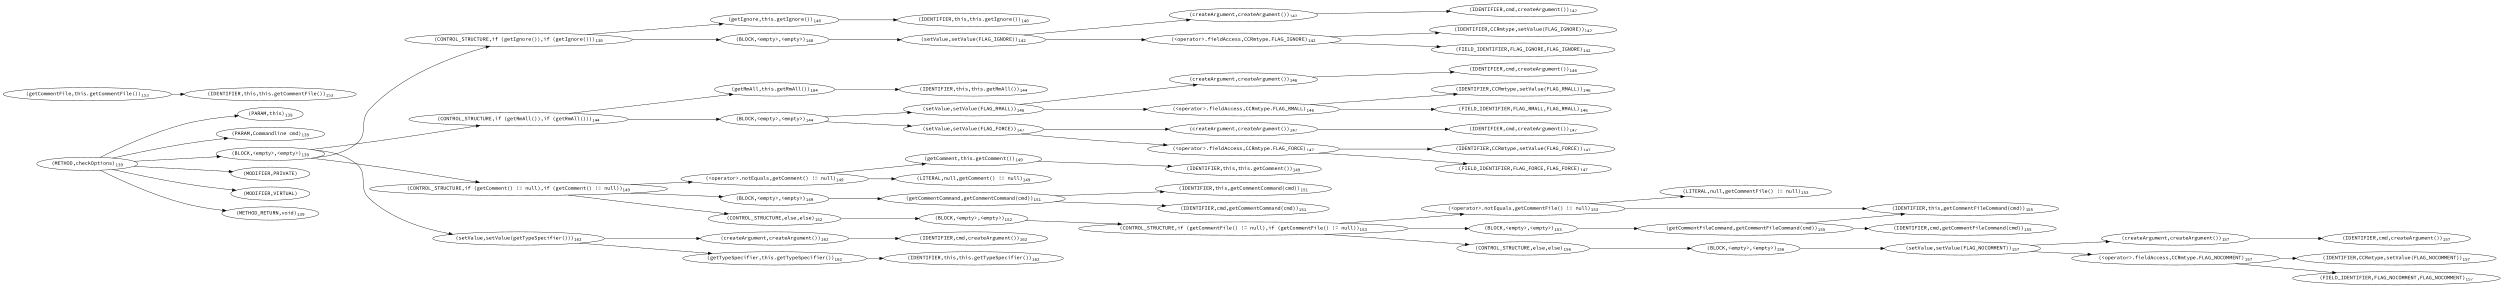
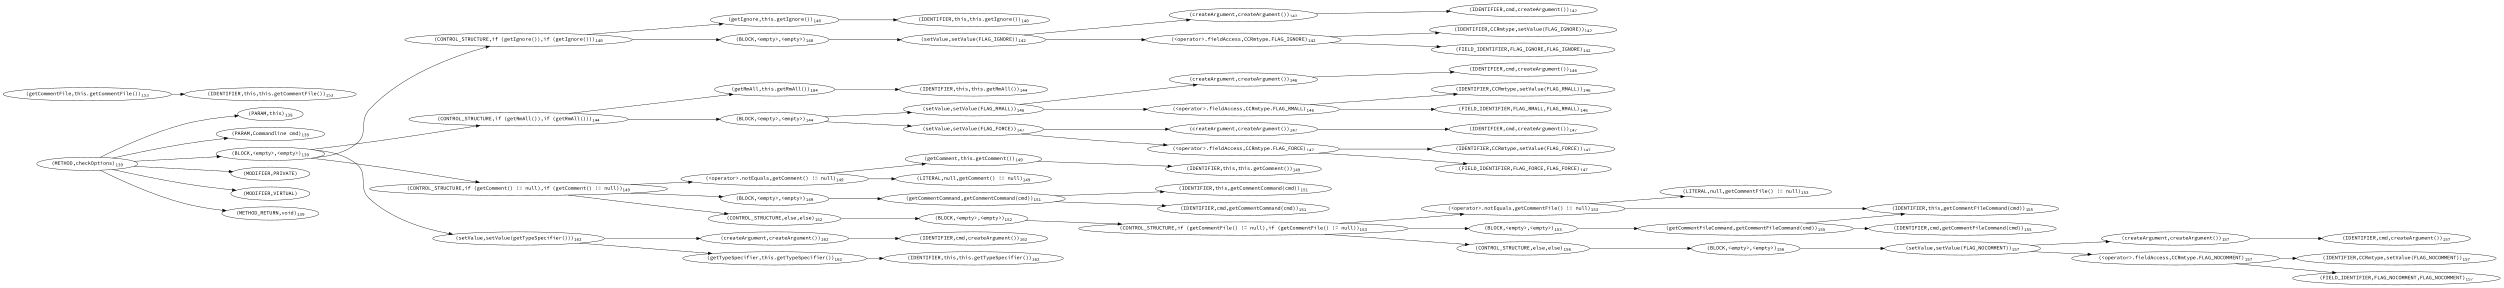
(599, 39) -> (599, 39)
